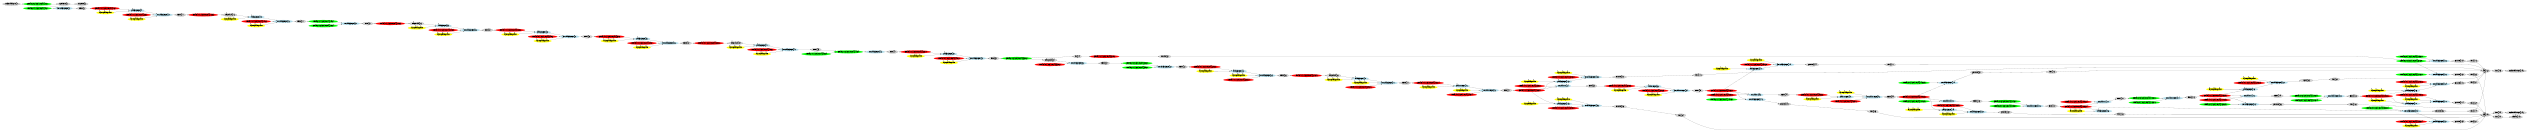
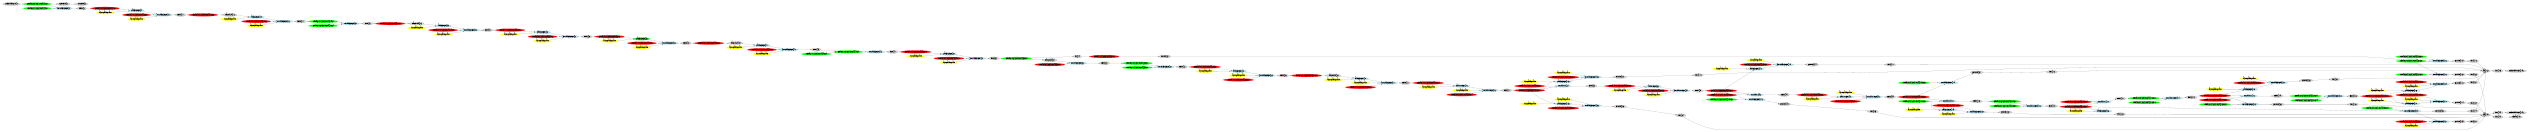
(642, 39) -> (642, 39)
(2306, 80) -> (2306, 80)
